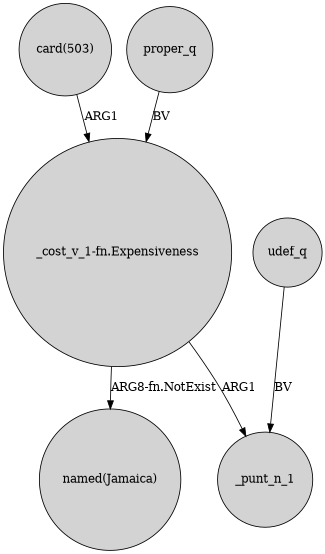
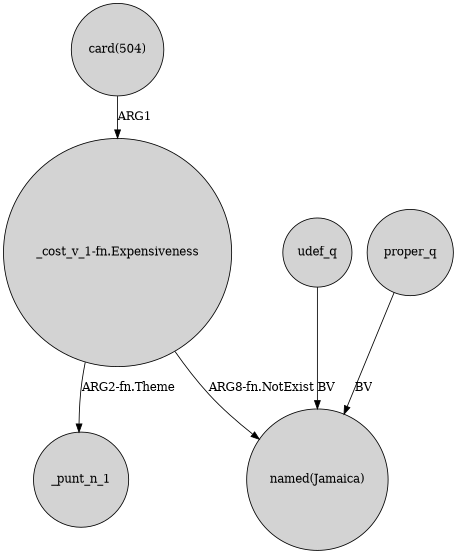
(65, 50) -> (118, 50)
(154, 113) -> (371, 350)
(277, 355) -> (317, 344)
(239, 388) -> (128, 388)
